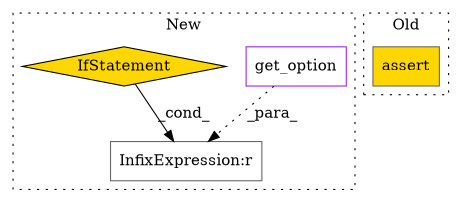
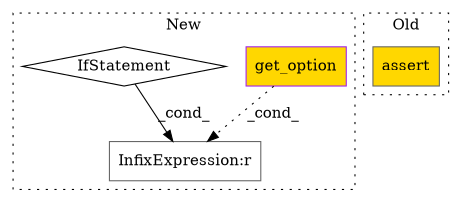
(124, 66) -> (124, 66)
(296, 66) -> (296, 66)
(272, 114) -> (273, 114)
